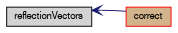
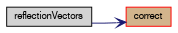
(114, 11) -> (104, 23)
